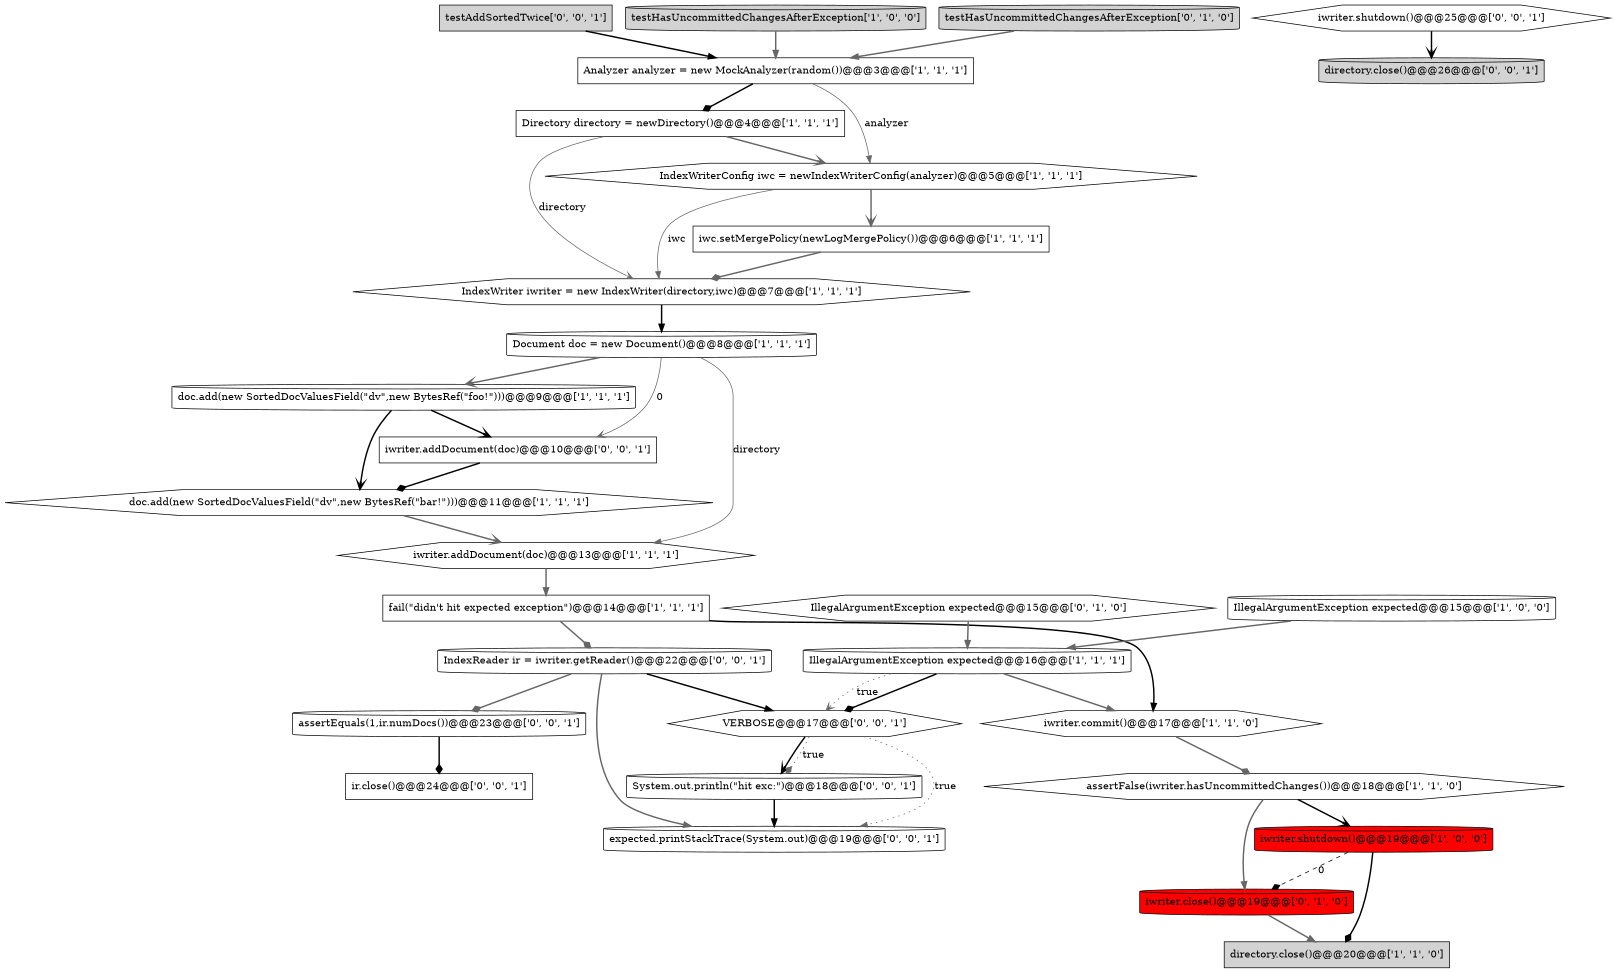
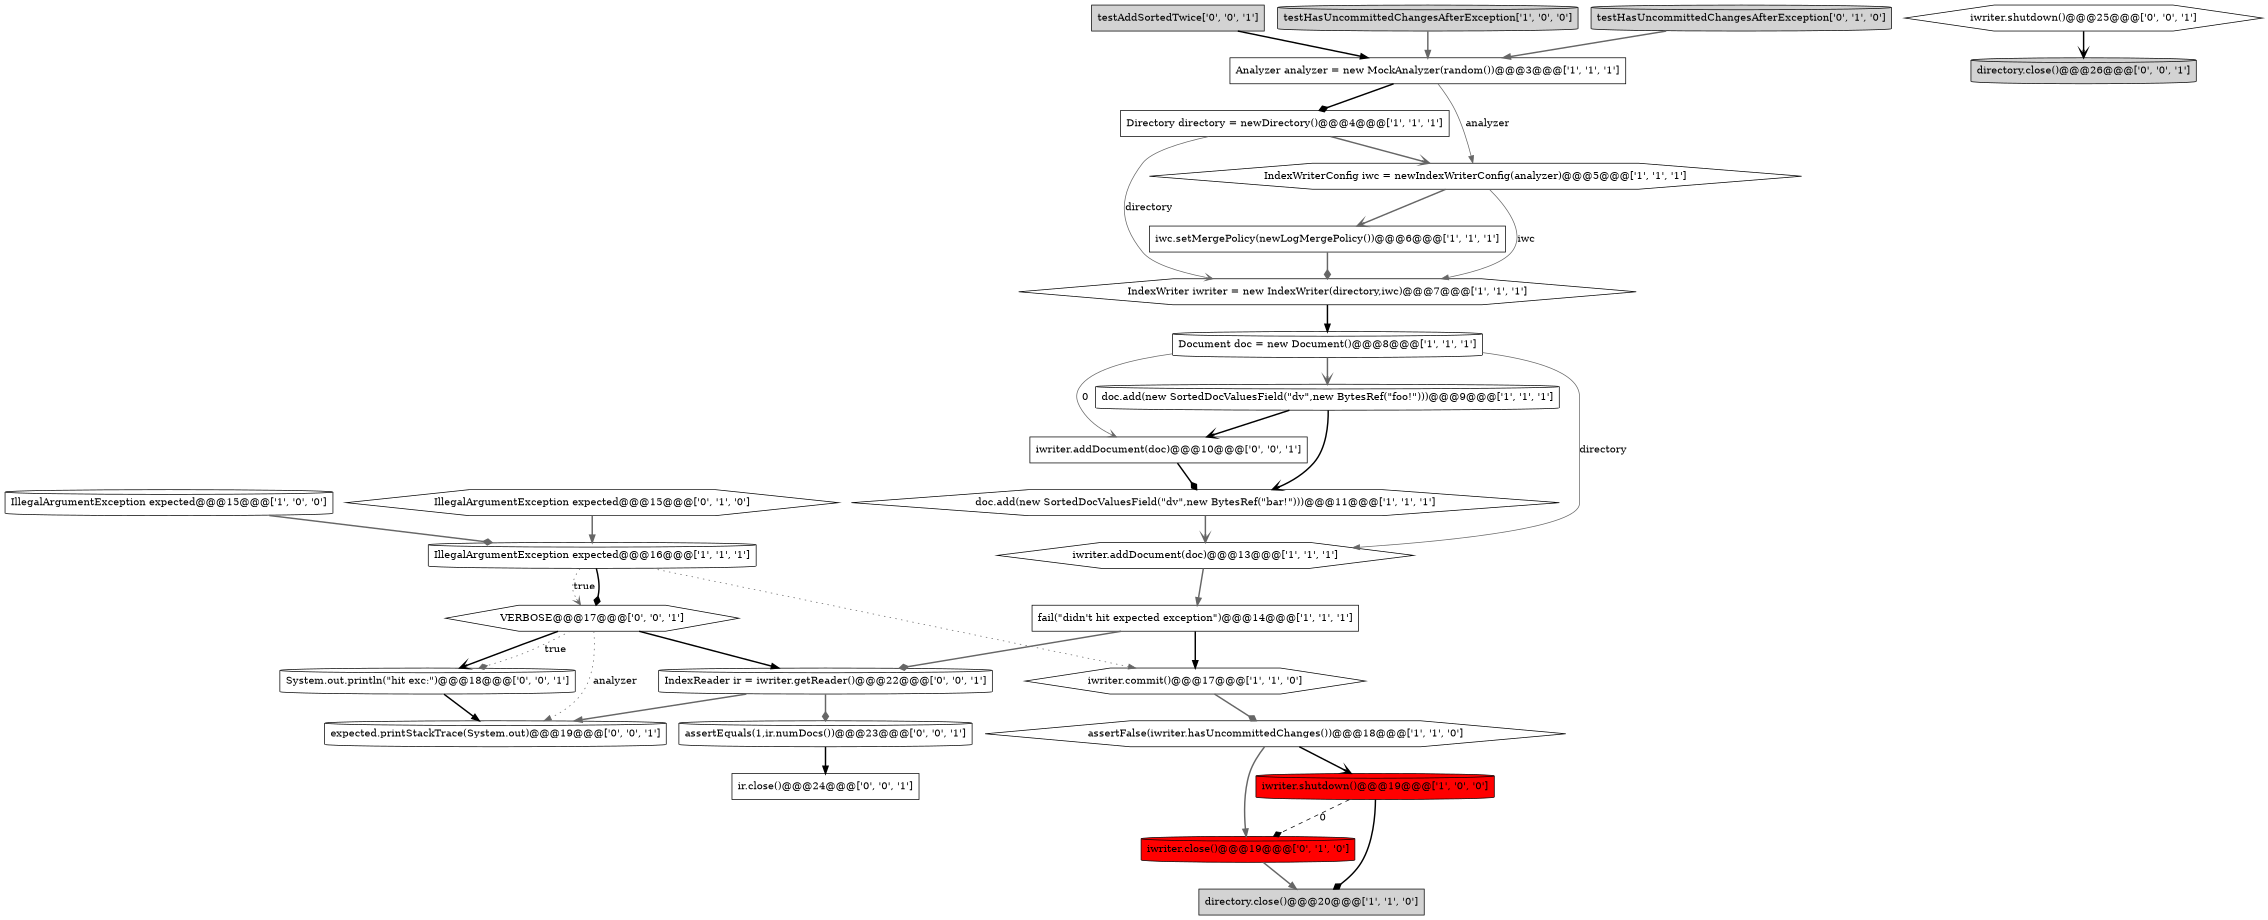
(1183, 634) -> (376, 528)
(706, 691) -> (705, 649)
(1056, 691) -> (890, 617)
(439, 751) -> (826, 757)
(946, 786) -> (615, 681)
